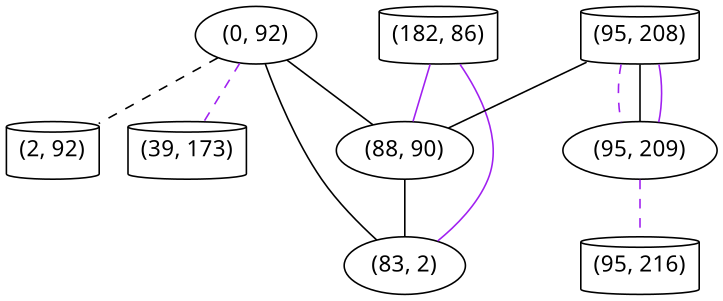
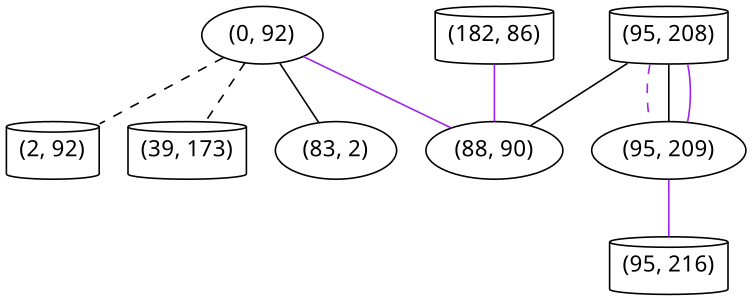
(222, 92) -> (225, 92)
(330, 92) -> (377, 92)
(493, 159) -> none
(405, 208) -> none
(640, 208) -> (669, 208)
